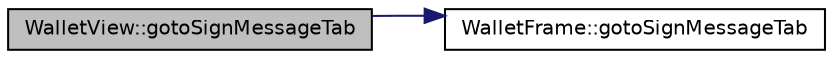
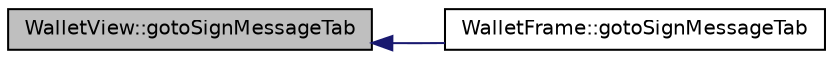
(398, 16) -> (419, 43)
